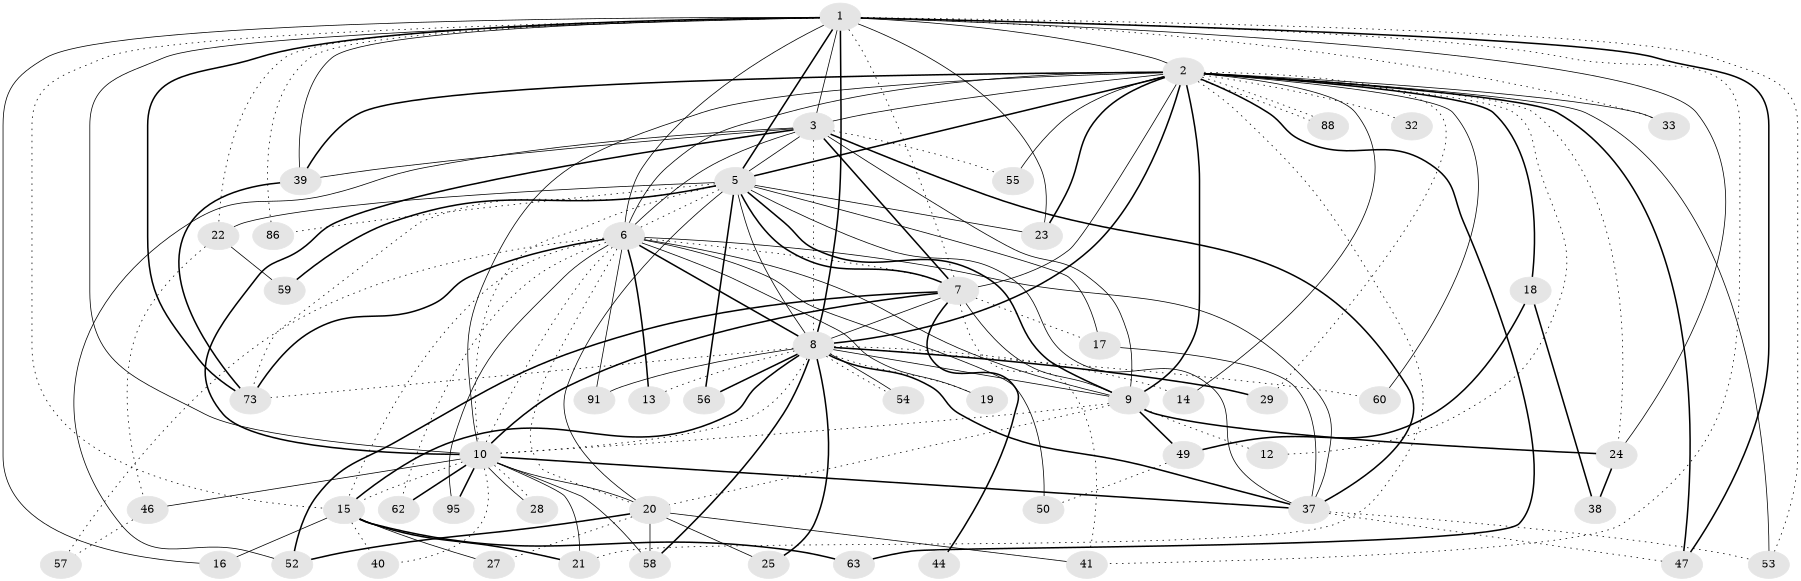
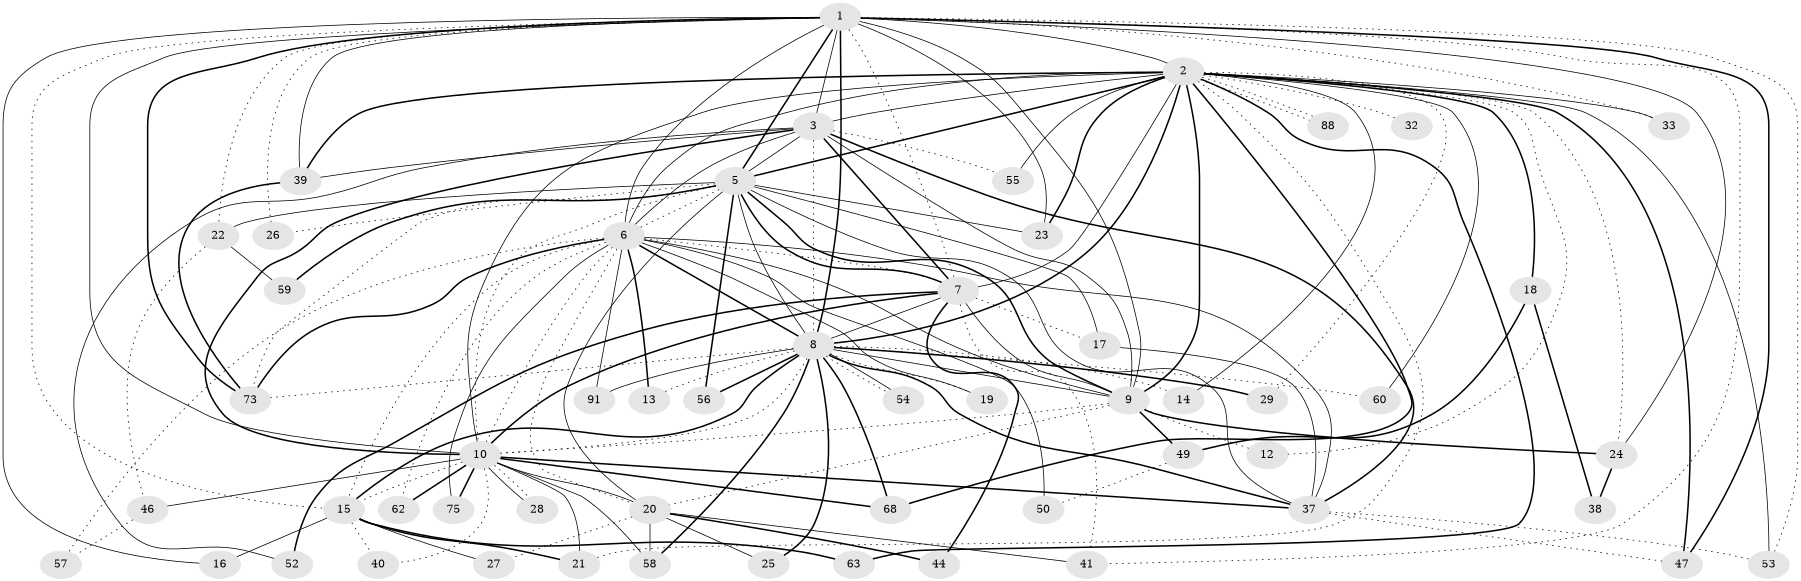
none -> (1060, 157)
(273, 236) -> (273, 236)
(454, 510) -> (454, 510)
none -> (890, 510)
(478, 534) -> (795, 535)
